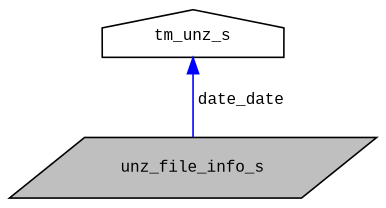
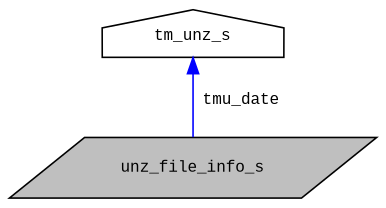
(237, 100) -> (237, 100)
